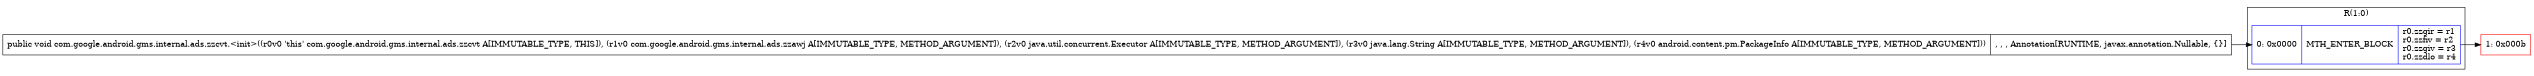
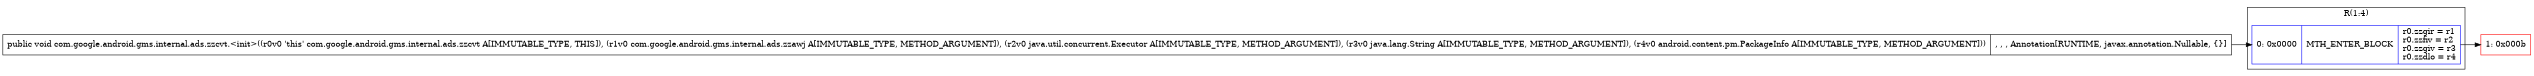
(2356, 14) -> (2356, 14)
